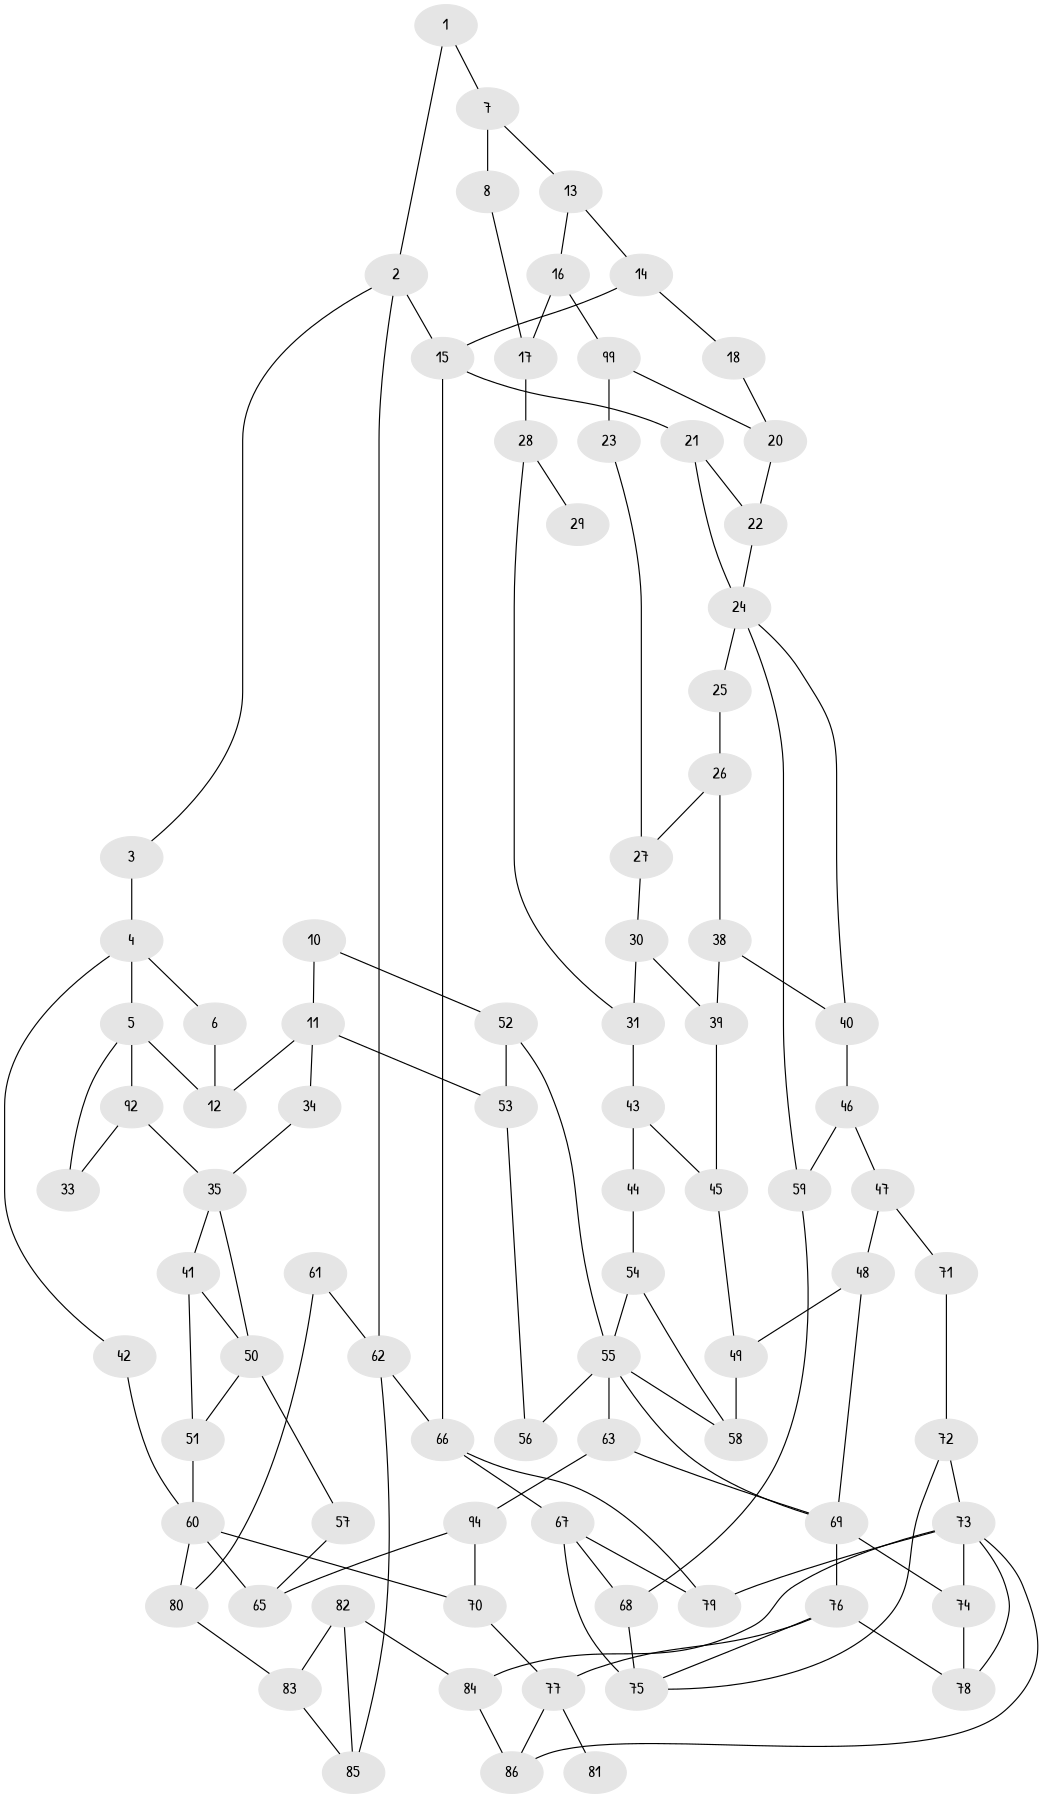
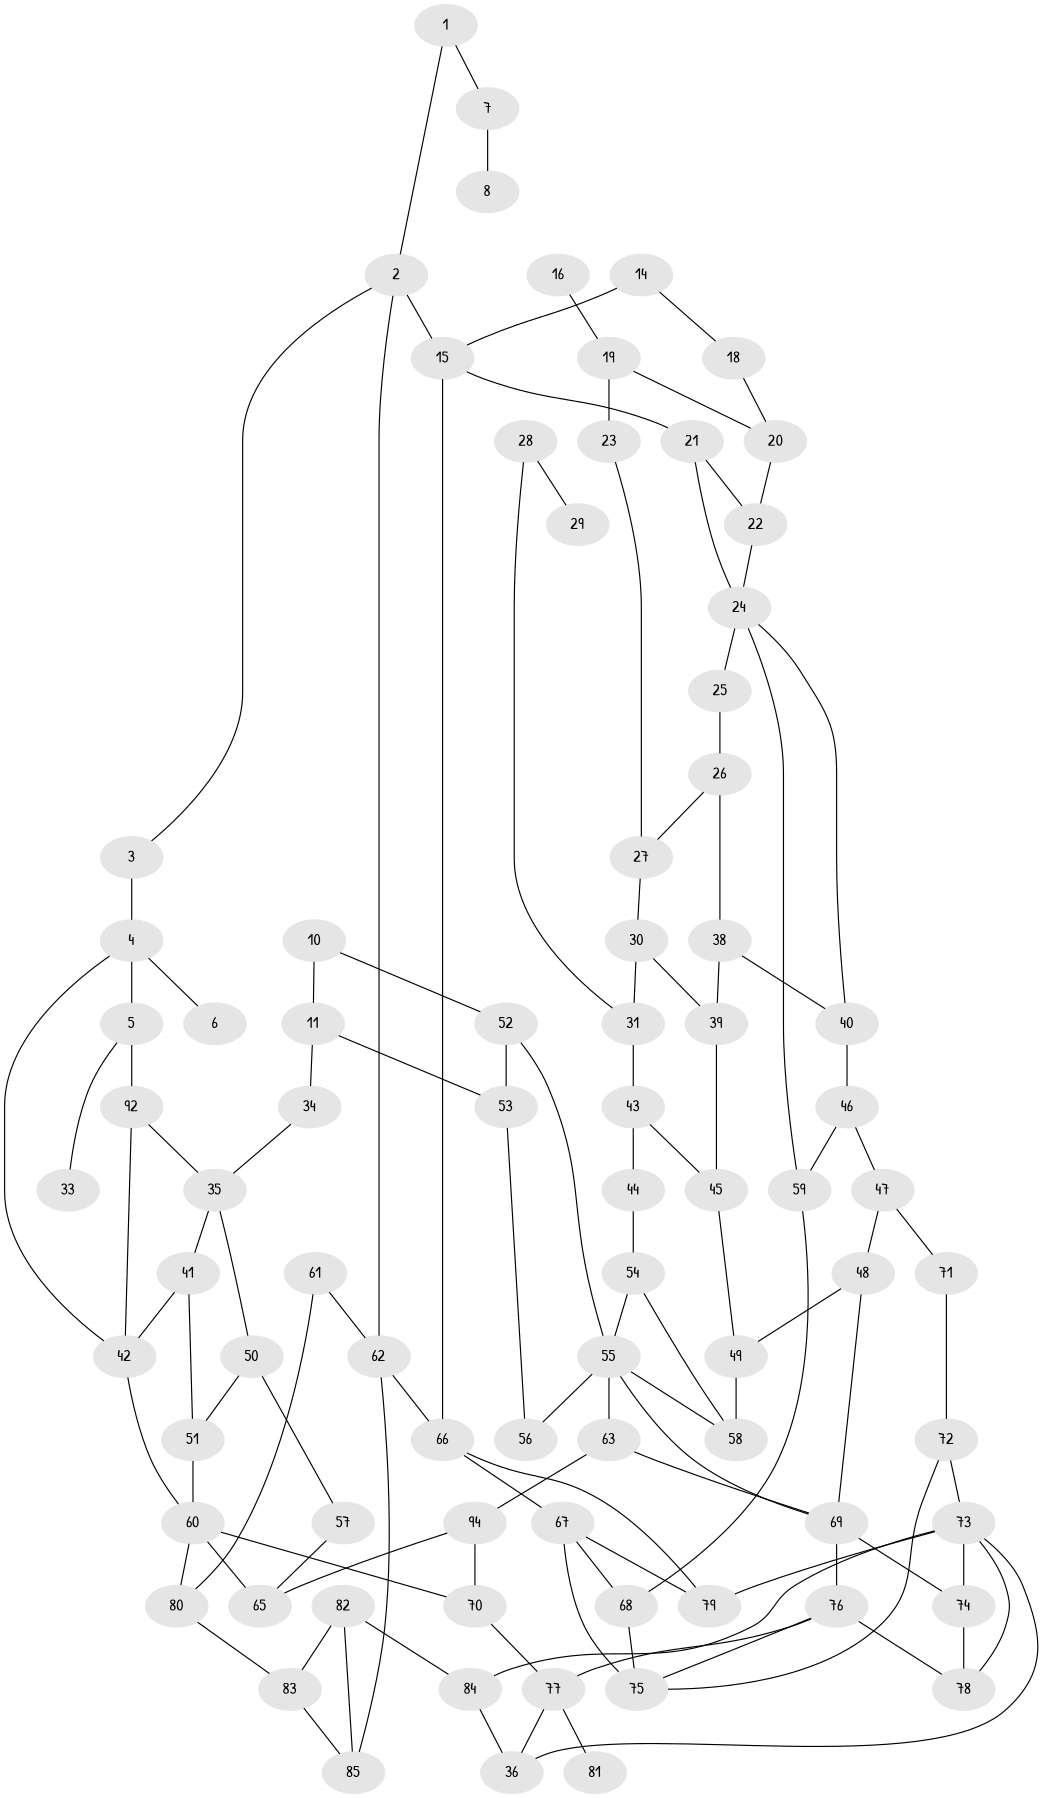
(571, 192) -> none
(526, 358) -> none
(609, 358) -> (609, 358)
(215, 1107) -> none
(100, 1149) -> (128, 1232)
(220, 1315) -> (157, 1315)
(512, 1773) -> (512, 1773)
